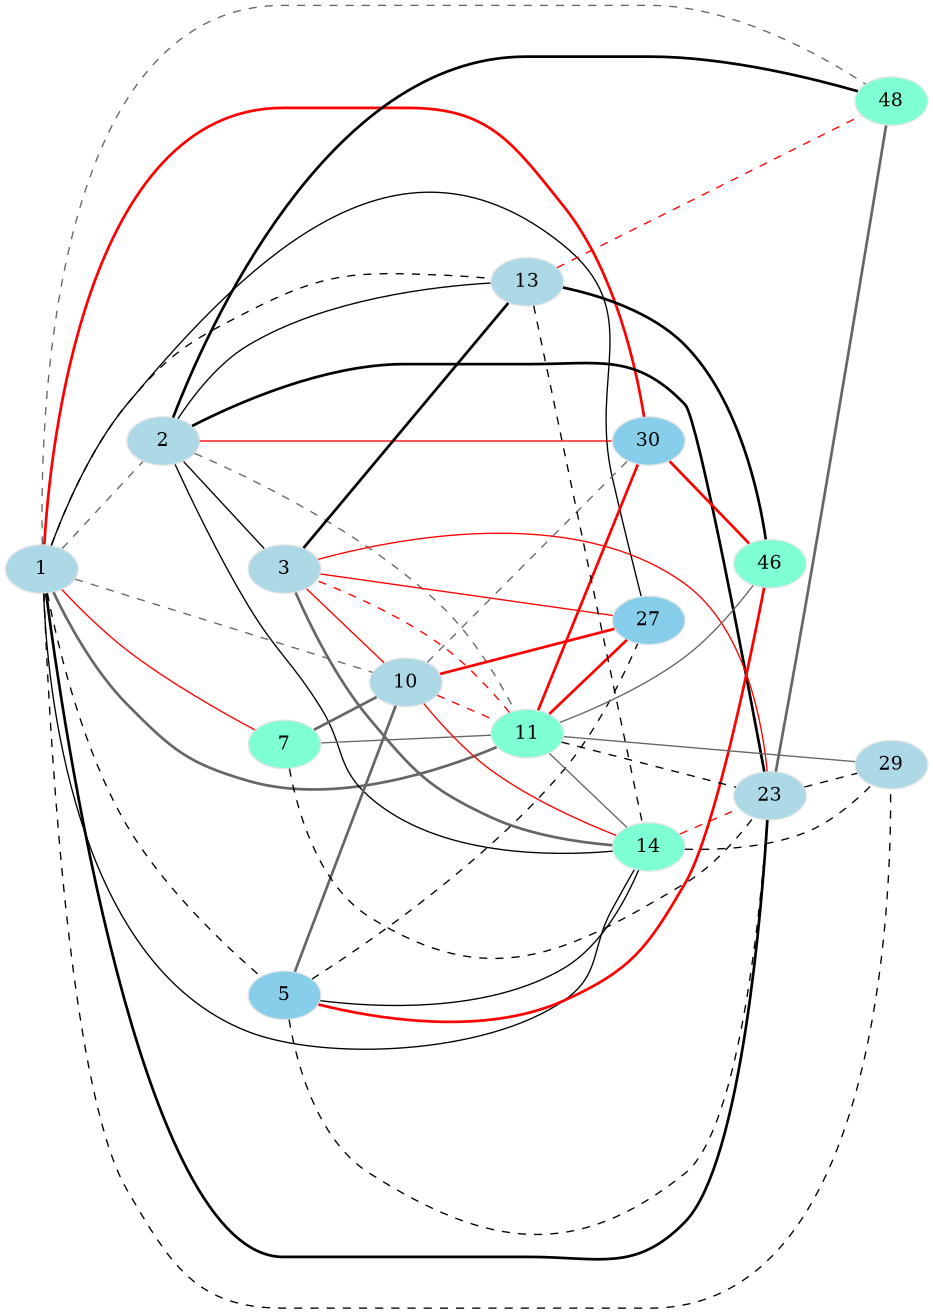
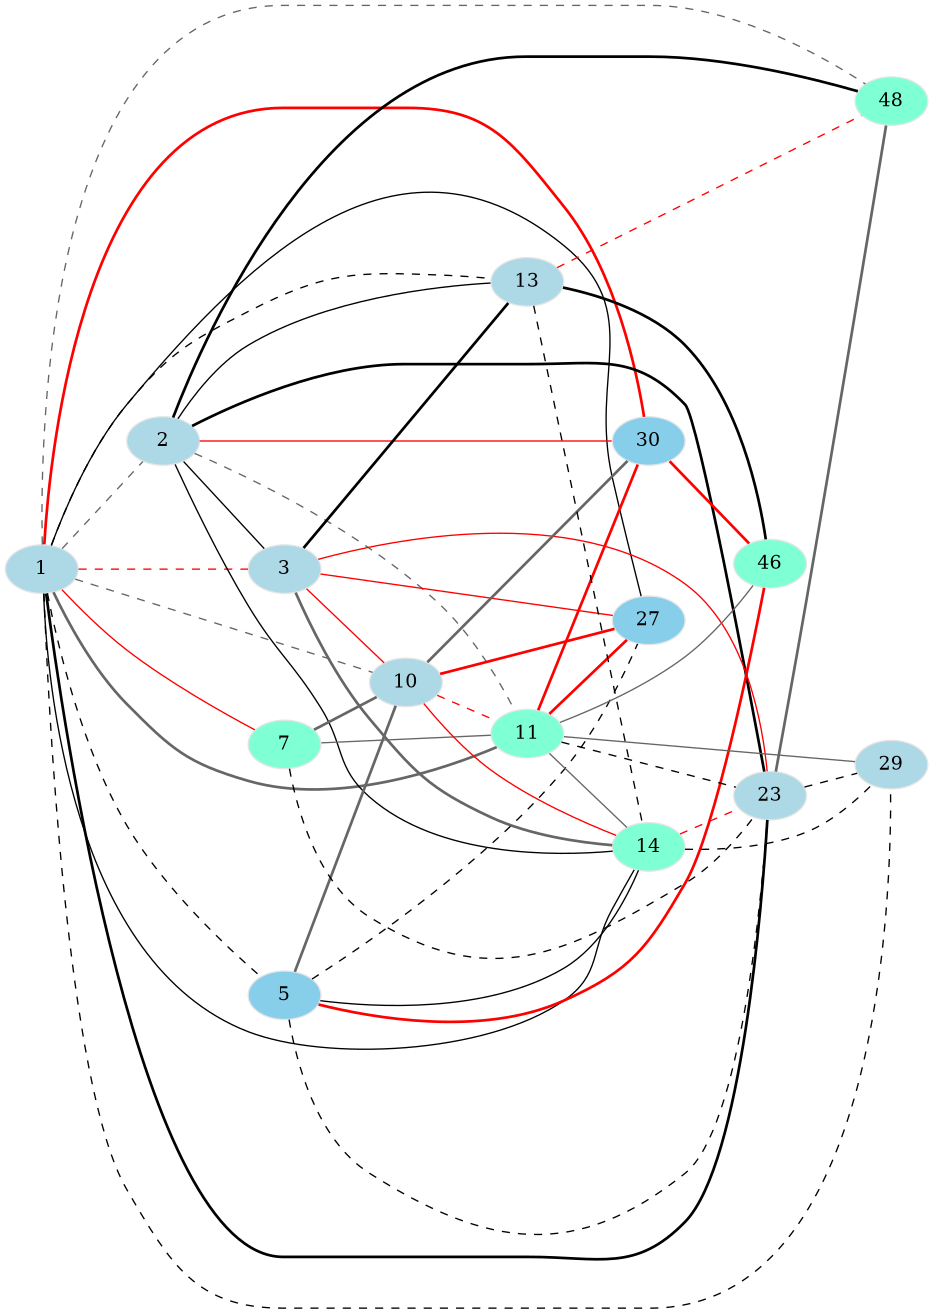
(527, 562) -> (527, 562)
(423, 633) -> (163, 569)
